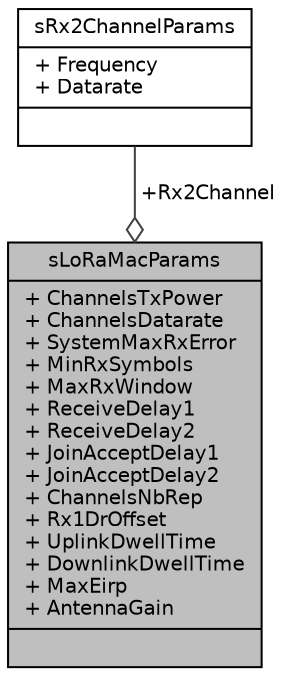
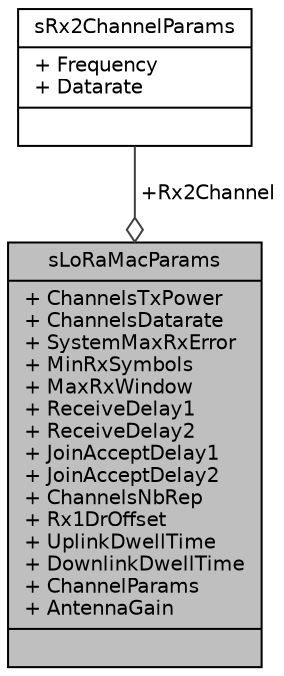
(76, 587) -> (113, 587)
